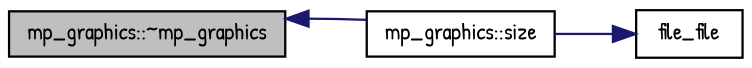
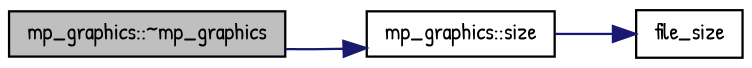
(338, 19) -> (314, 49)
(689, 34) -> (689, 34)
